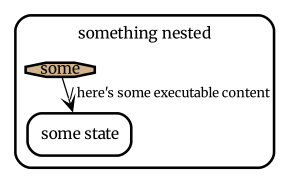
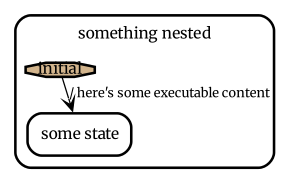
(60, 70) -> (60, 70)
